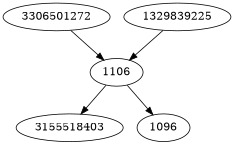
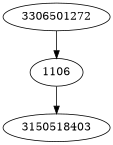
(177, 17) -> none
(70, 128) -> (57, 128)
(164, 128) -> none
